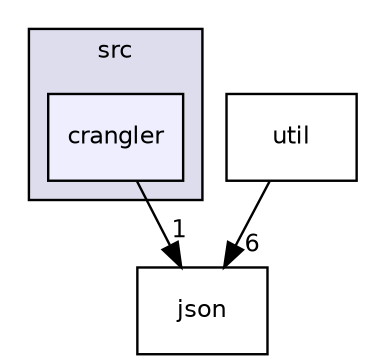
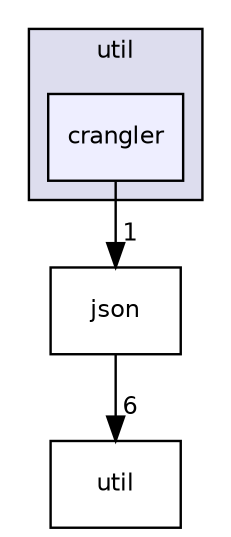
(116, 52) -> (116, 52)
(253, 214) -> (116, 386)
